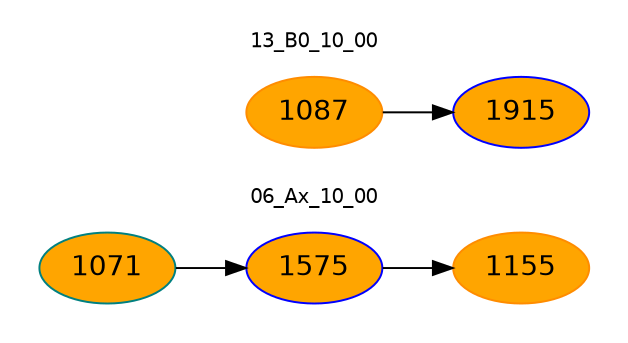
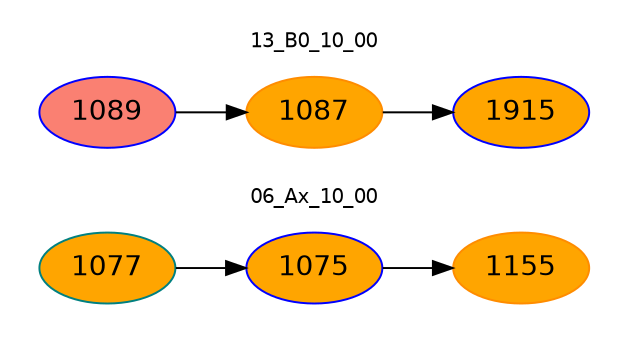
none -> (107, 112)
(107, 268) -> (107, 268)
(314, 268) -> (314, 268)
